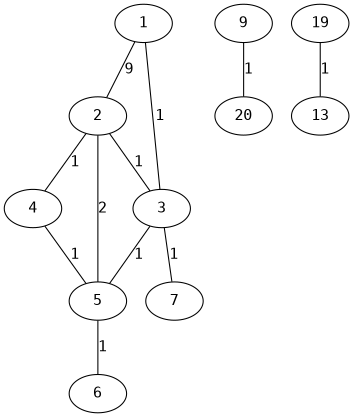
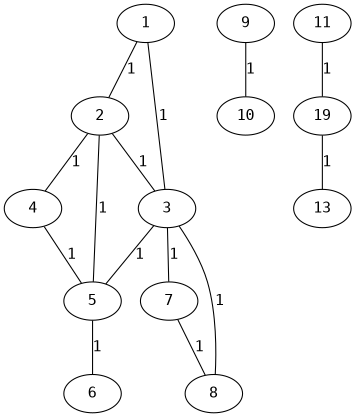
none -> (322, 23)
(129, 70) -> (131, 70)
(244, 116) -> (246, 116)
(103, 209) -> (103, 209)
none -> (214, 394)
